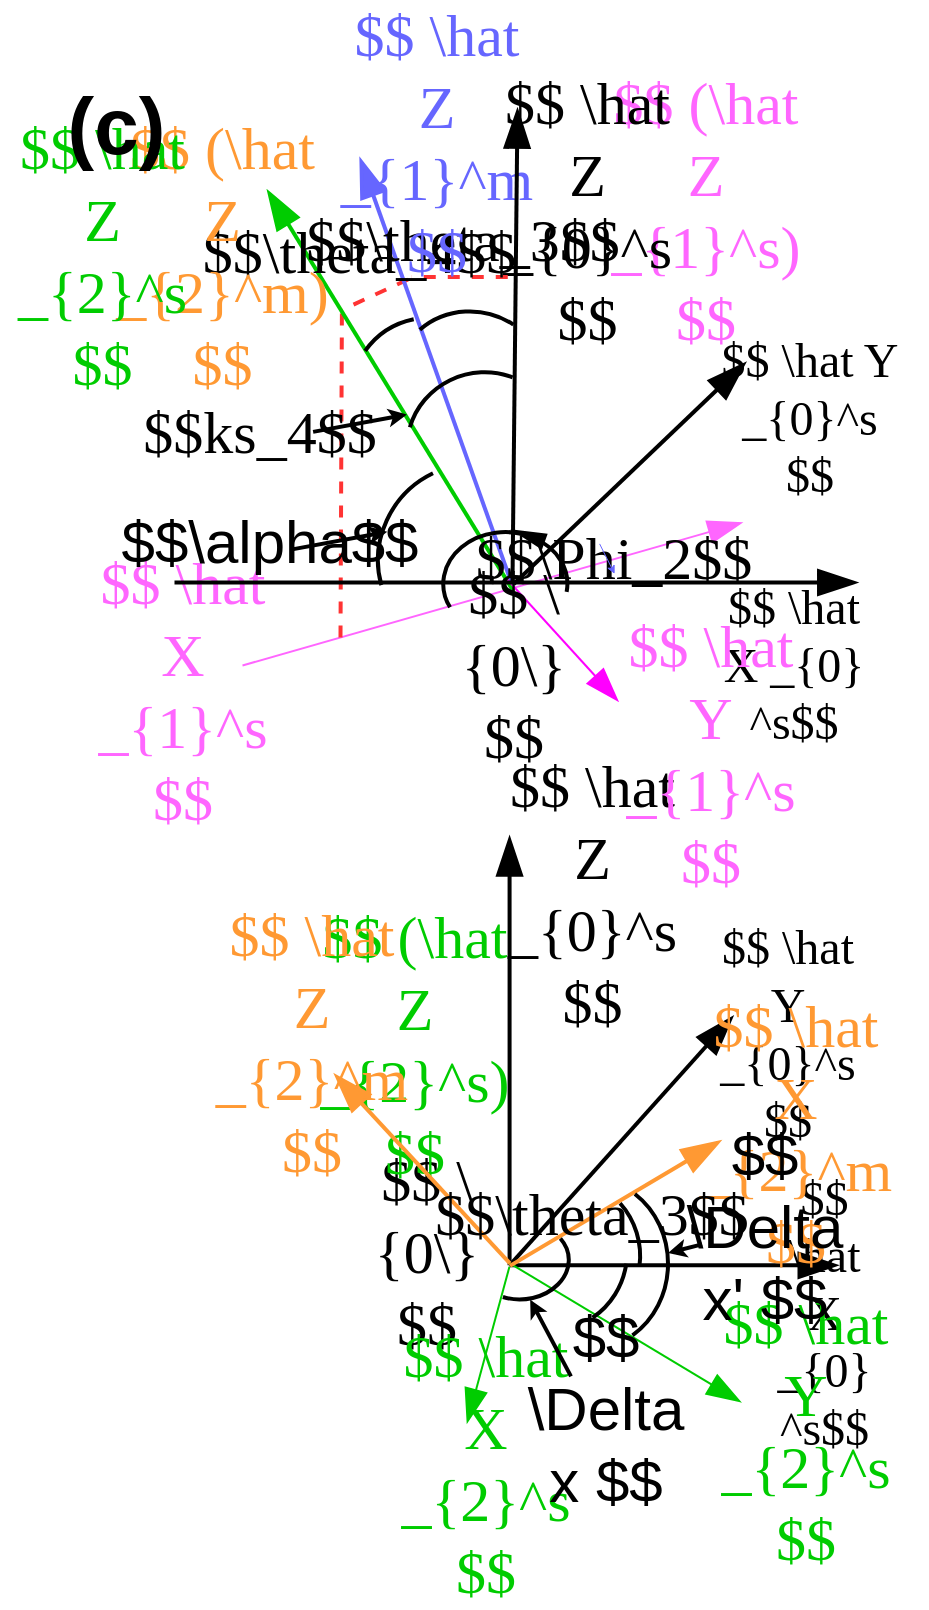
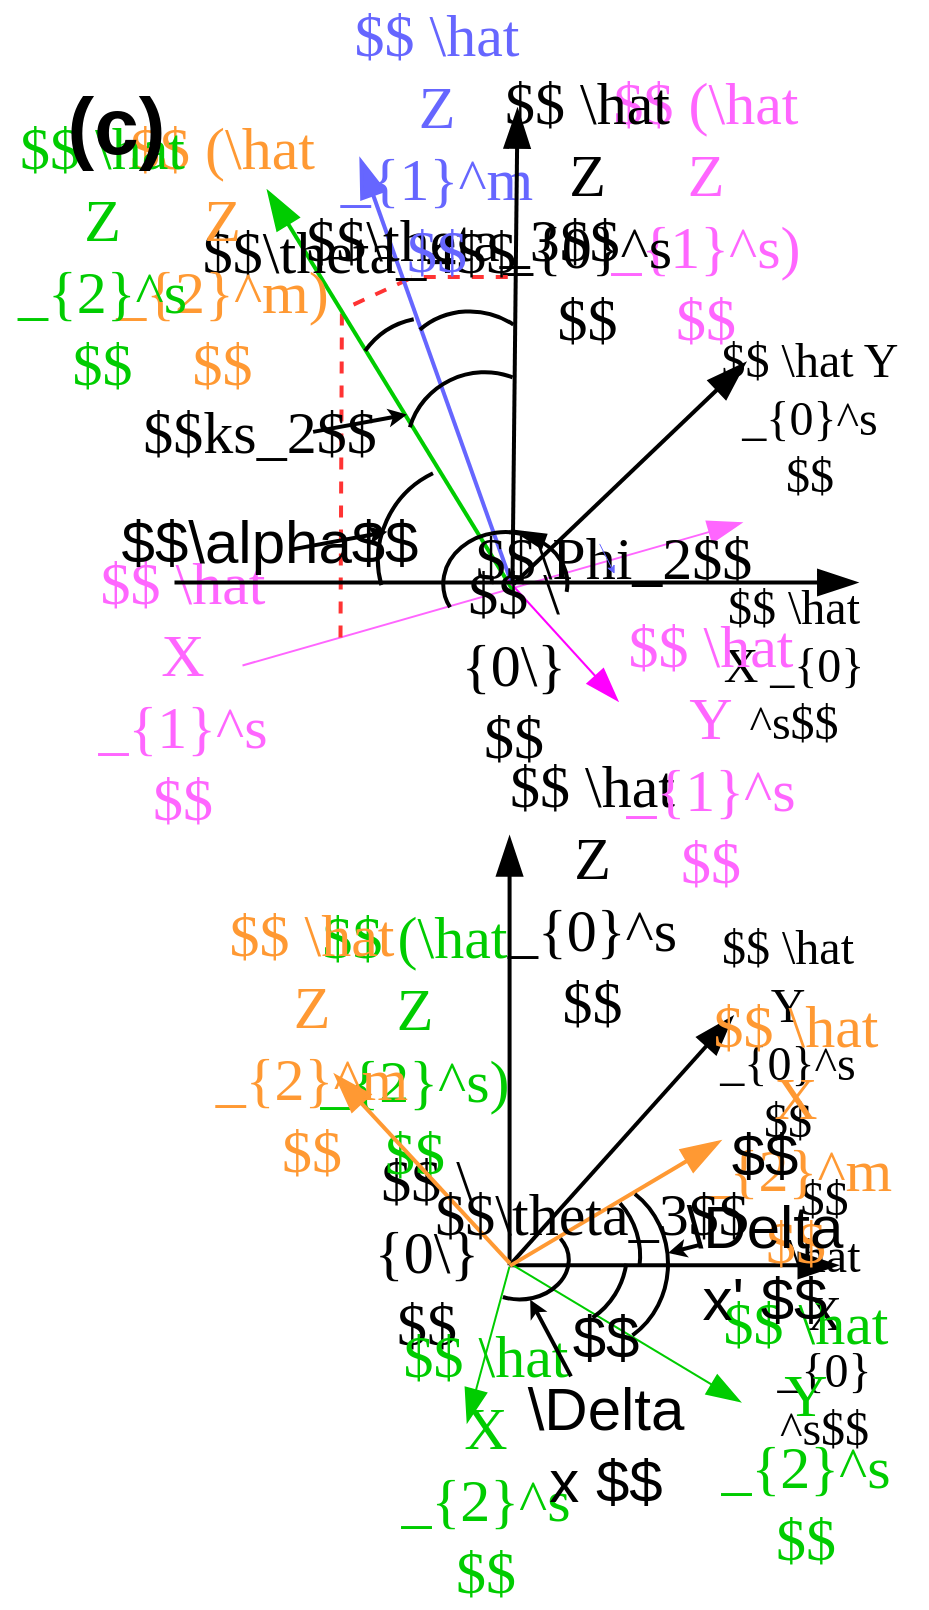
(261, 433) -> (261, 433)
